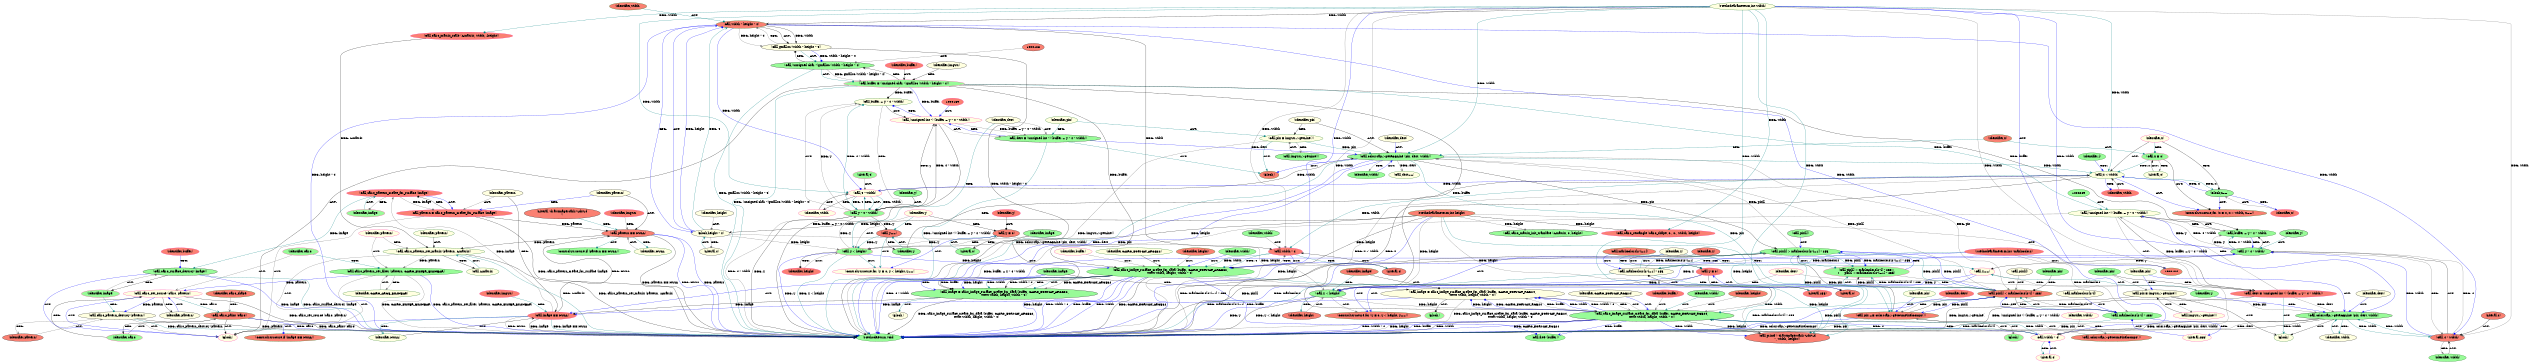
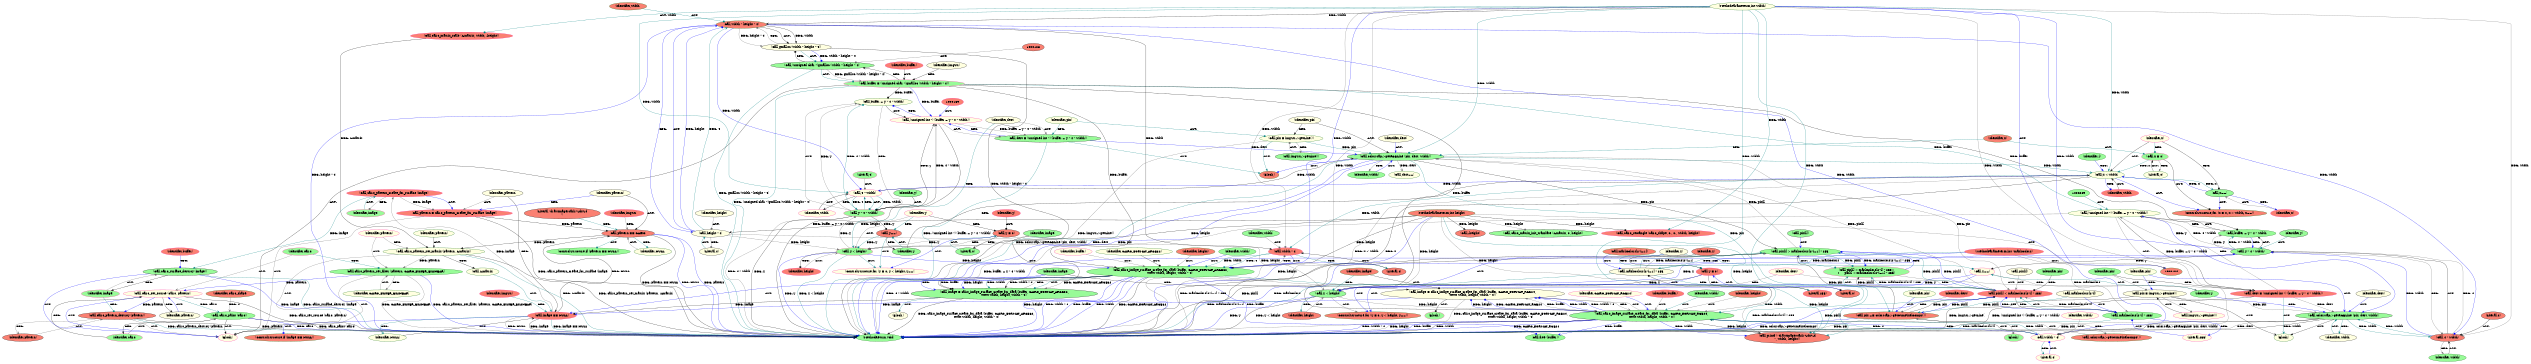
(668, 15) -> (668, 15)
(2219, 193) -> (2219, 193)
(433, 202) -> none
(628, 233) -> (628, 233)
(711, 233) -> (711, 233)
none -> (1470, 233)
(470, 260) -> (524, 291)
(1737, 262) -> none
(1805, 282) -> (1994, 302)
(381, 294) -> (381, 294)
(1605, 294) -> (1605, 294)
(2015, 294) -> (2015, 294)
(234, 305) -> (234, 305)
(117, 316) -> (117, 316)
(229, 316) -> (229, 316)
